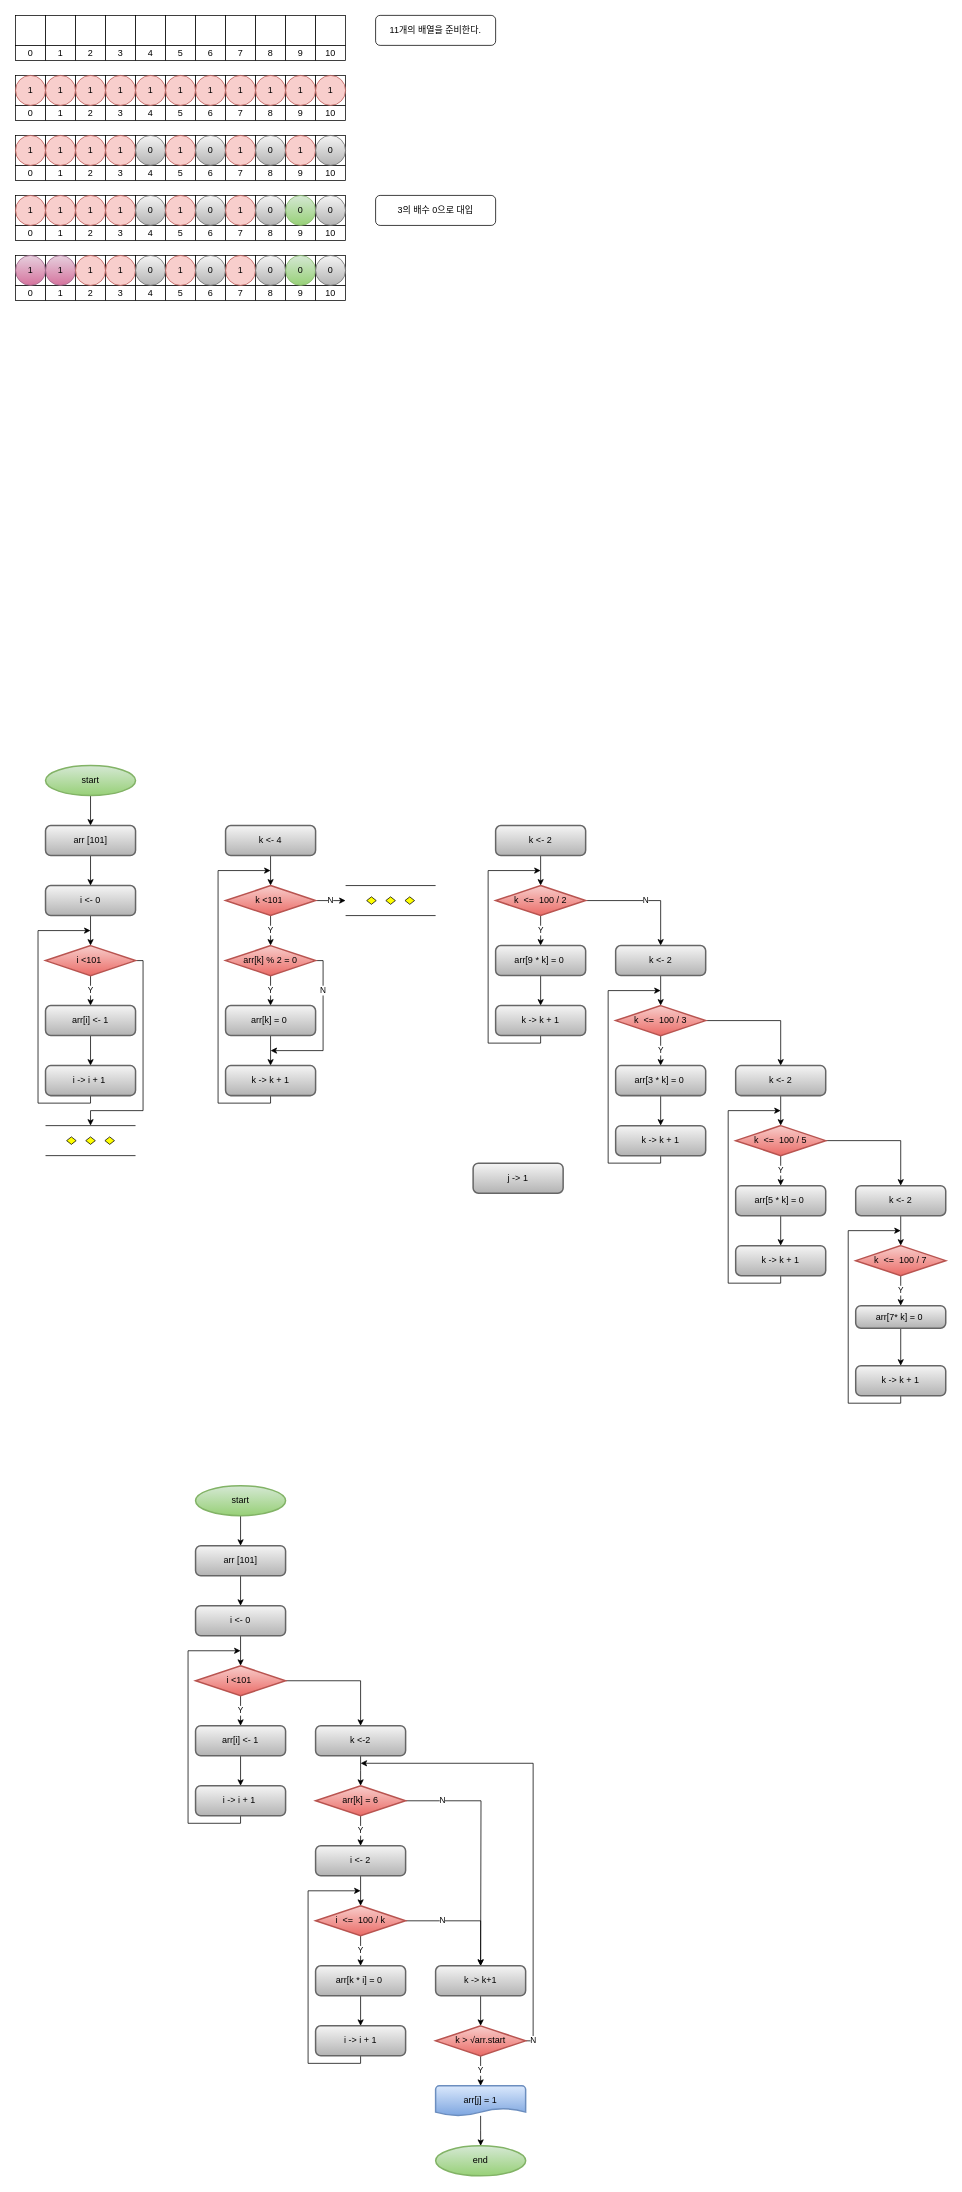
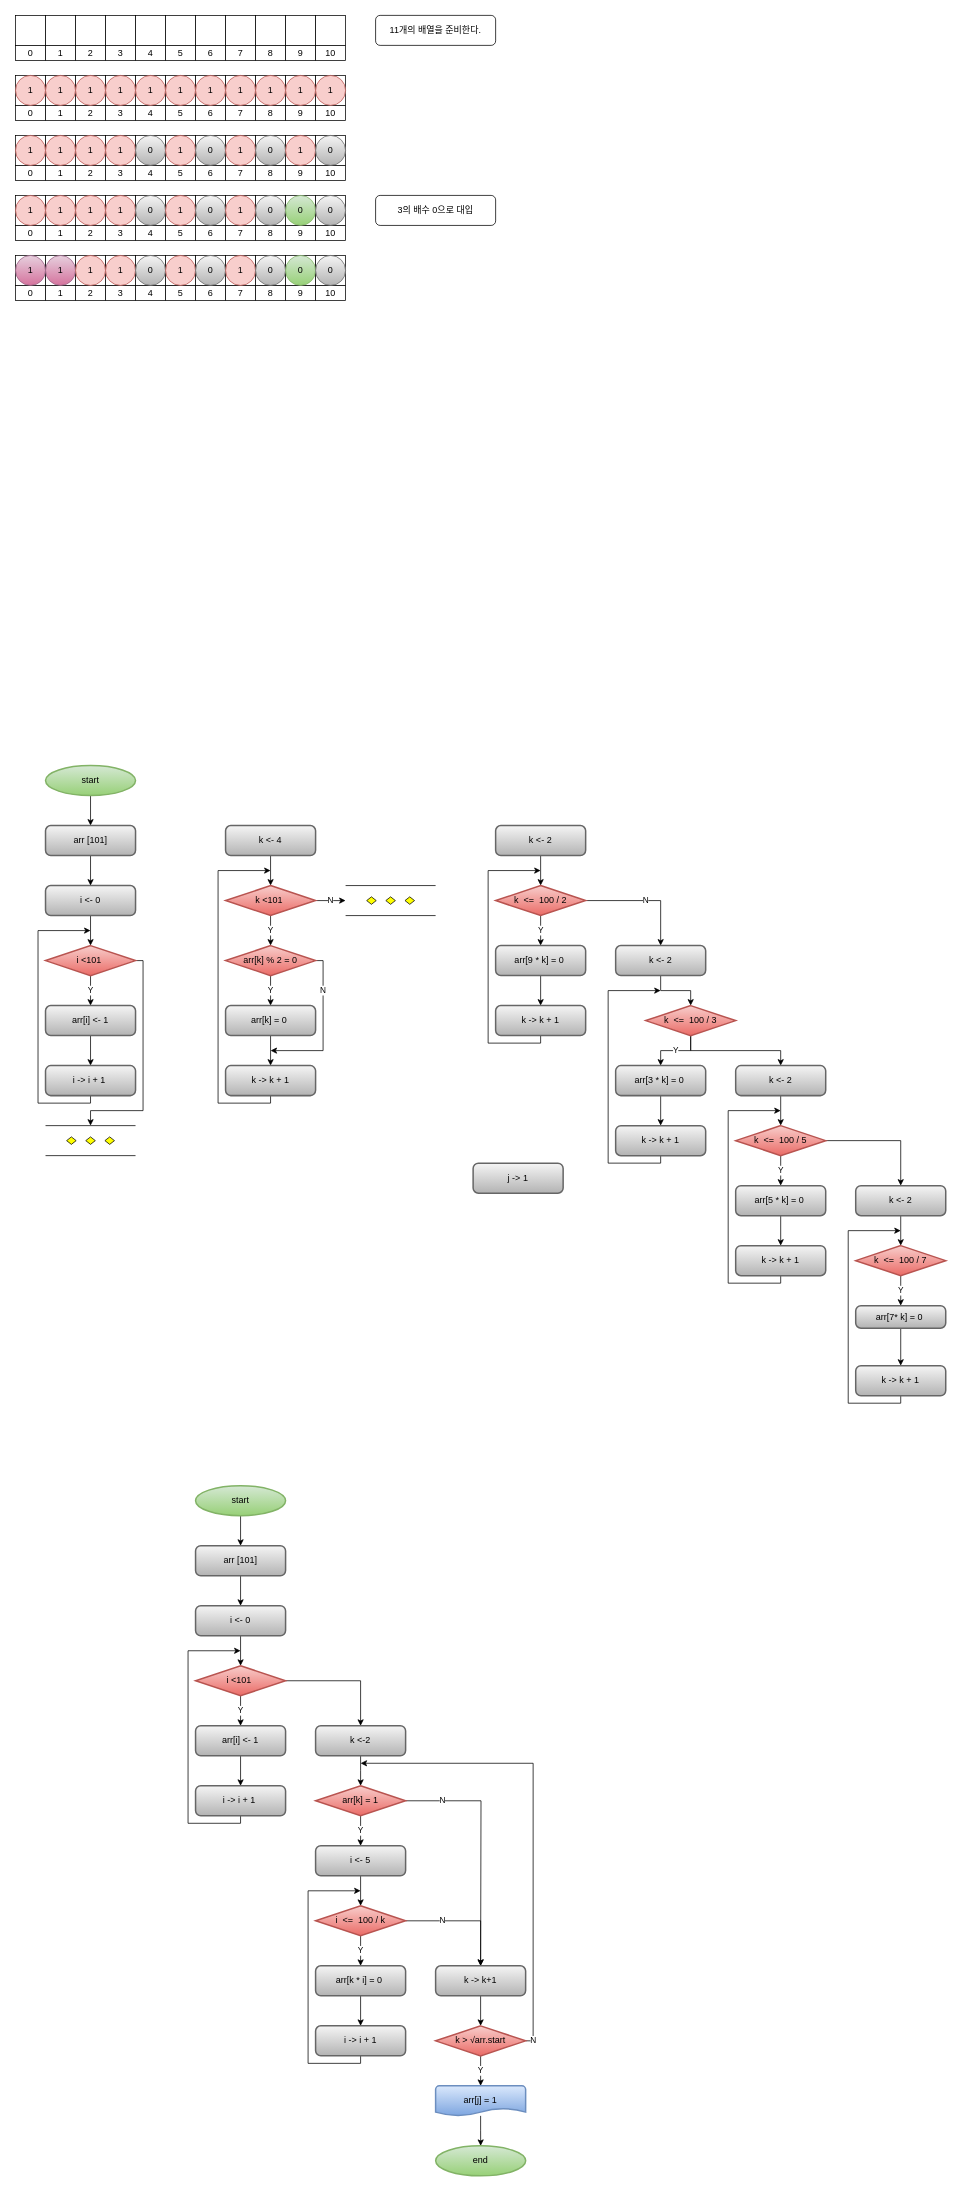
(660, 1020) -> (690, 1020)
(360, 1800) -> (360, 1800)
(360, 1860) -> (360, 1860)
